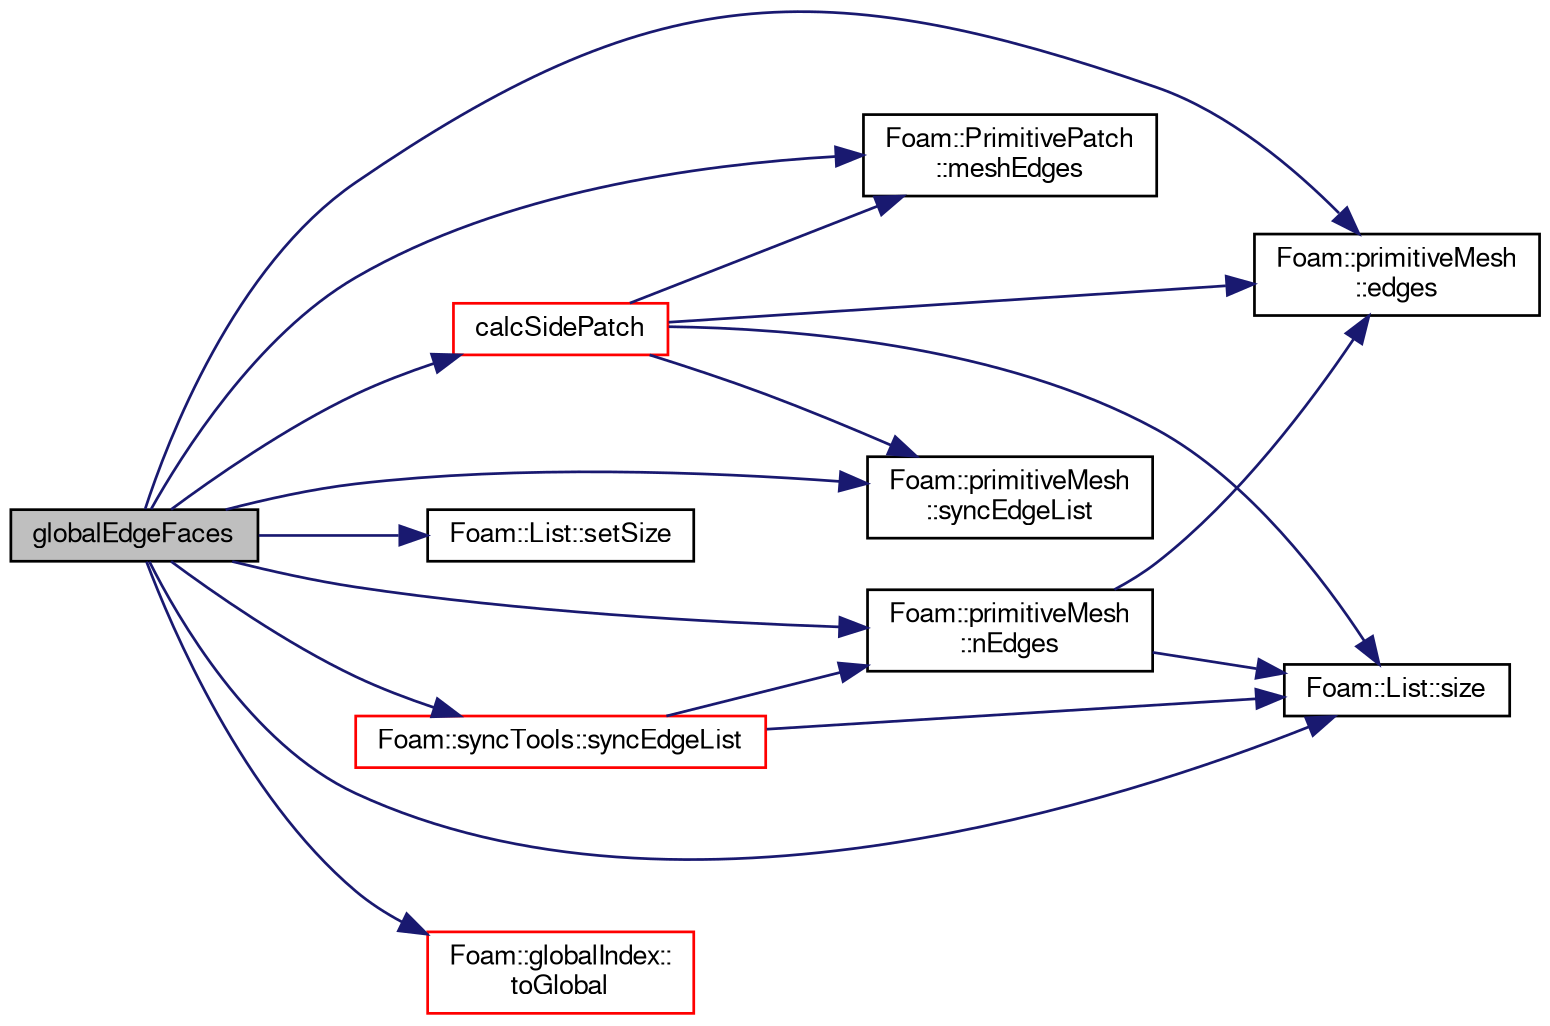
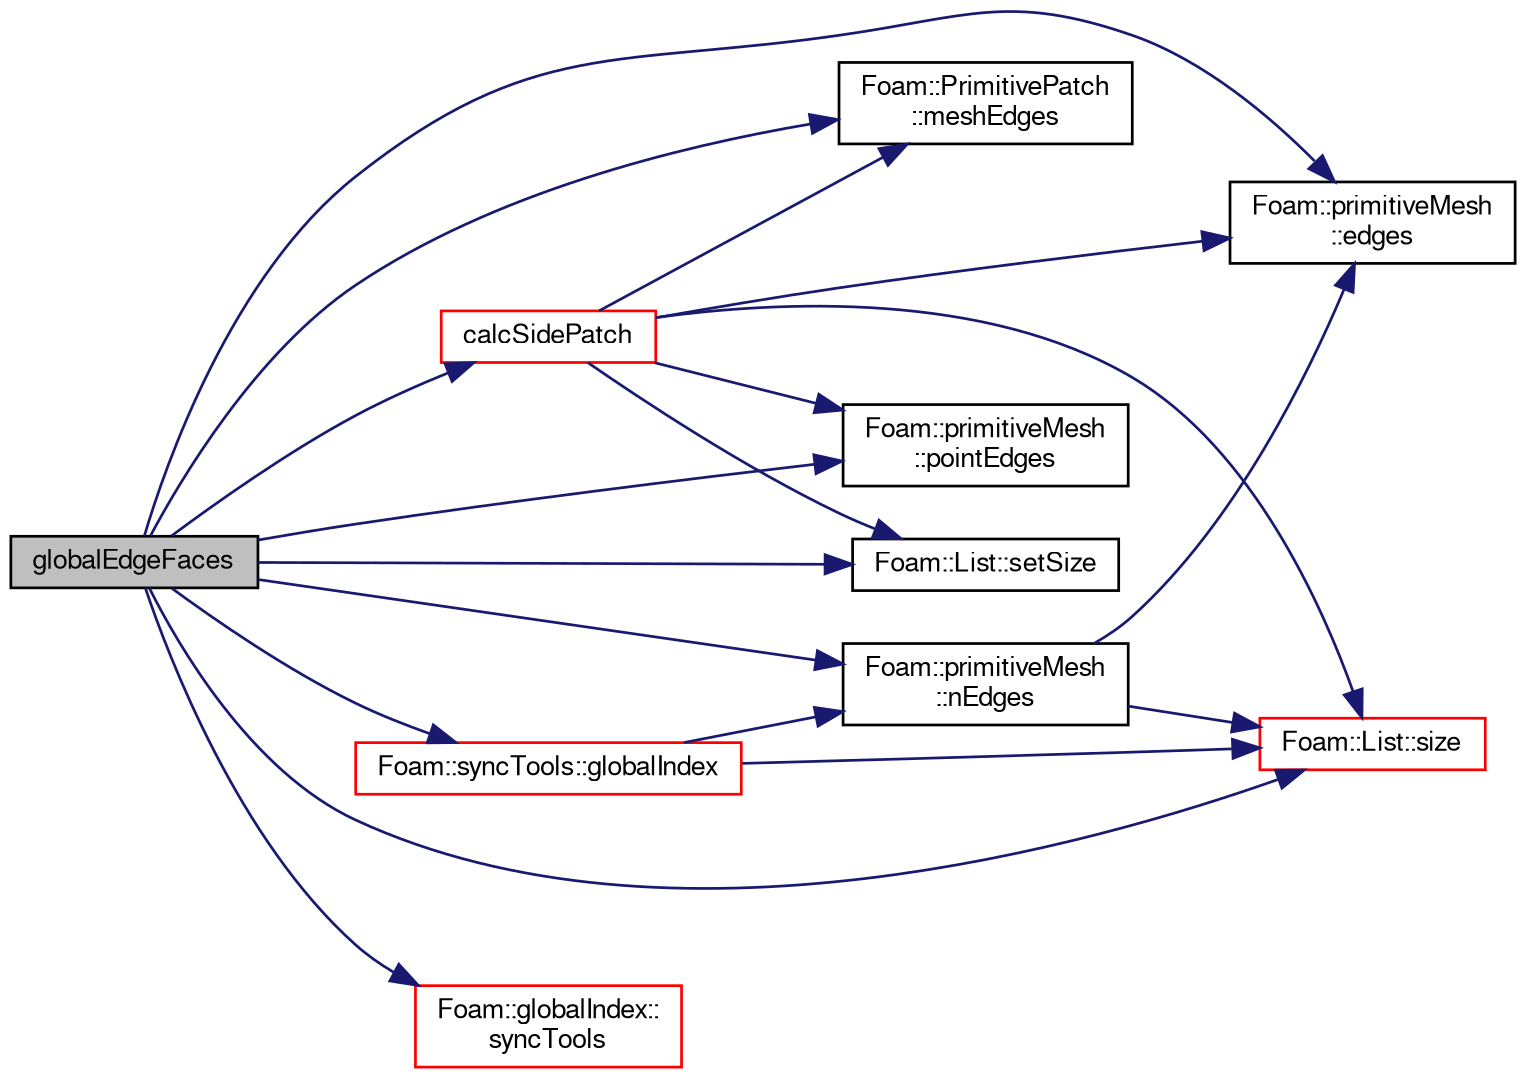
none -> (728, 453)
(1010, 497) -> (986, 445)
(1397, 690) -> (1373, 744)
(561, 742) -> (548, 768)
(561, 973) -> (548, 1026)
